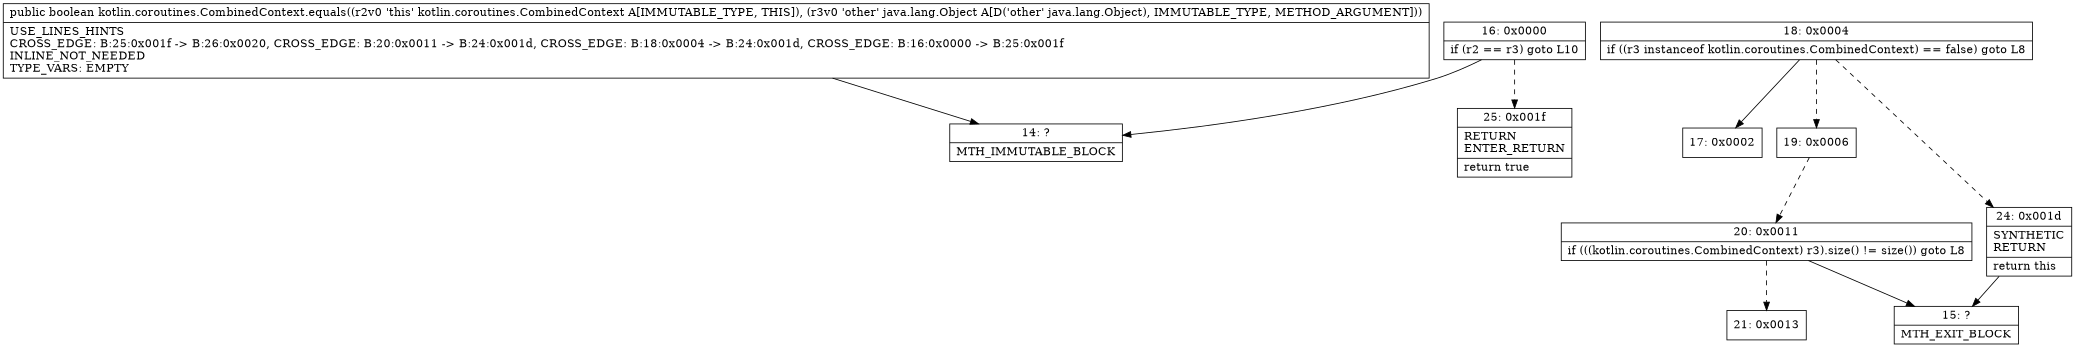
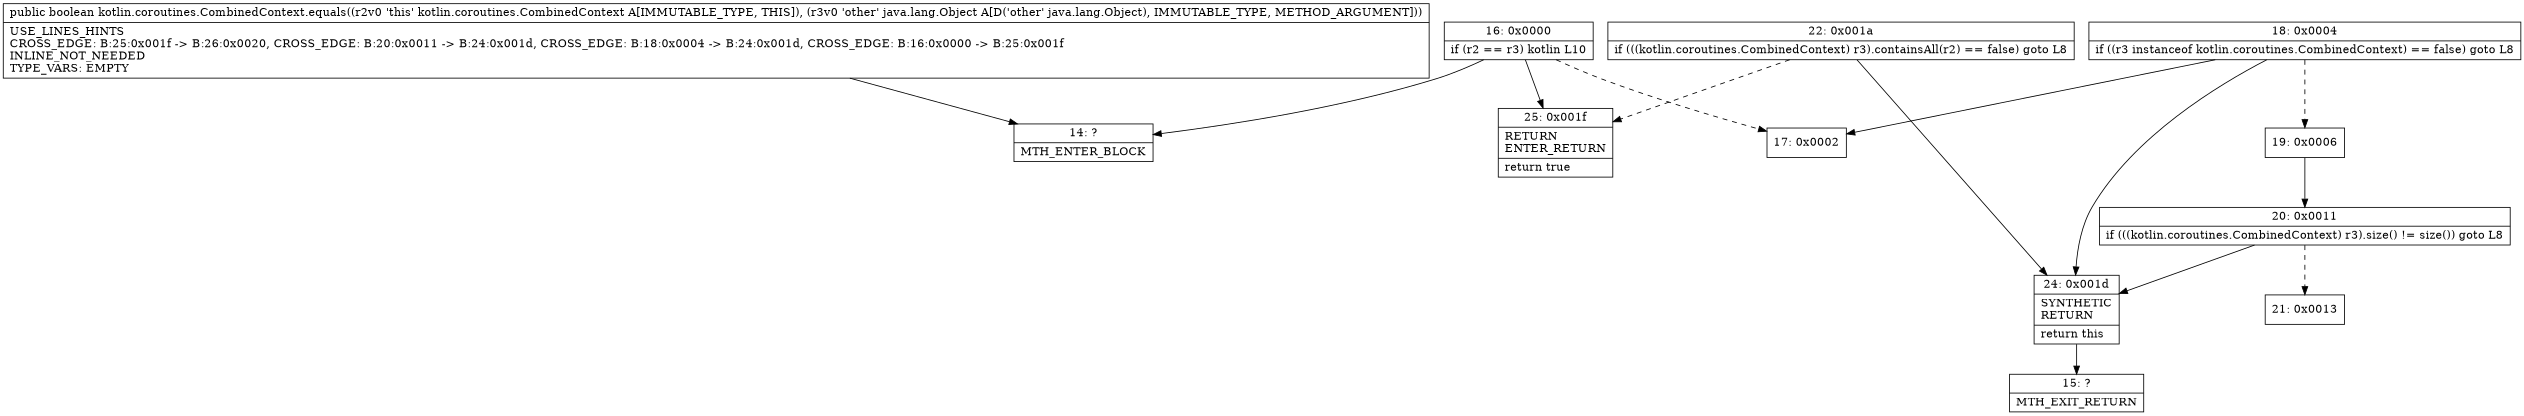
none -> (1841, 41)
(1515, 50) -> (1519, 50)
(1515, 80) -> (1533, 80)
none -> (1656, 98)
(1912, 131) -> (2146, 142)
(1036, 152) -> (1084, 152)
(1795, 186) -> (2305, 178)
(1858, 282) -> (2191, 268)
(1956, 334) -> (2077, 402)
